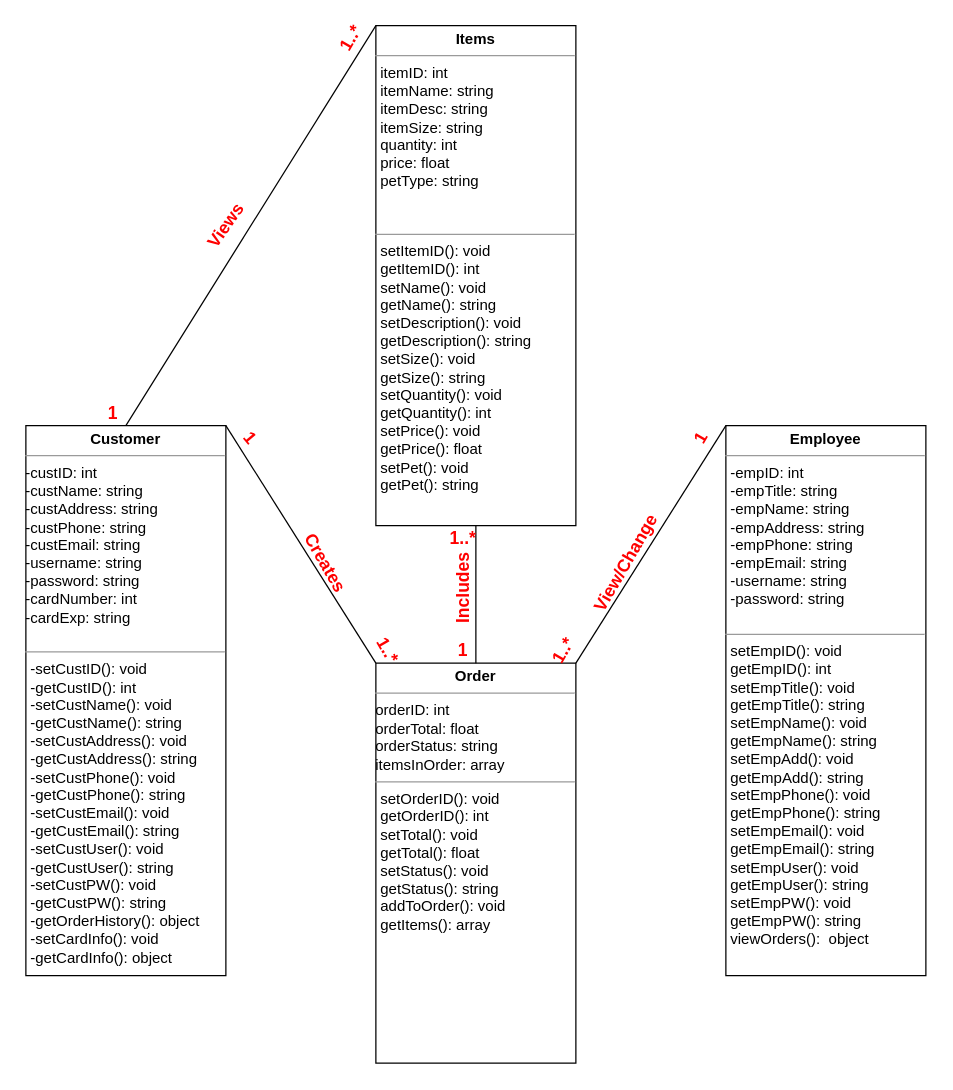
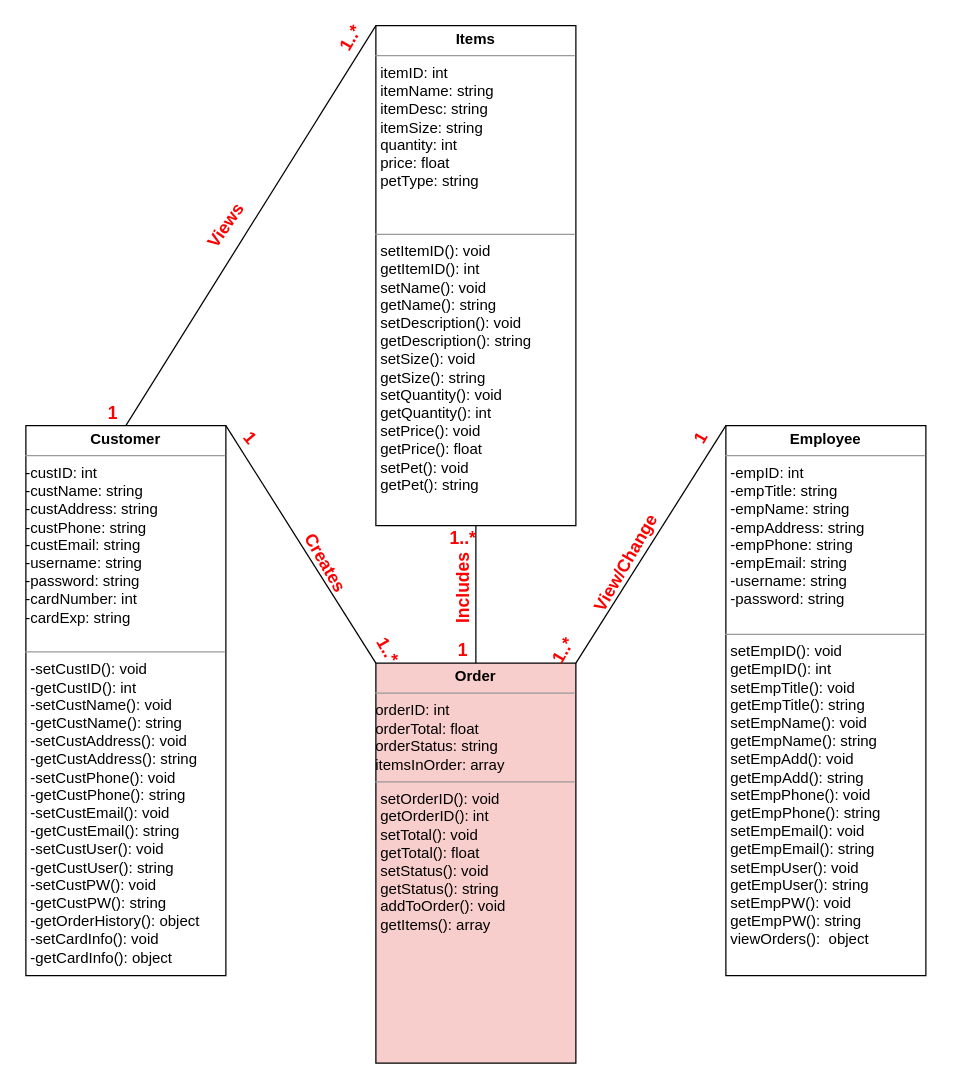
(476, 863) -> (476, 863)
